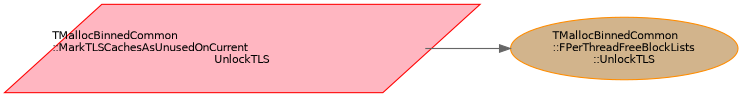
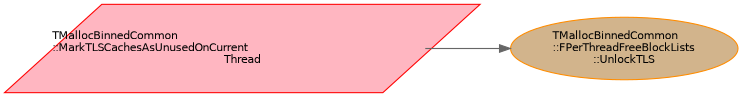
(242, 48) -> (242, 48)
